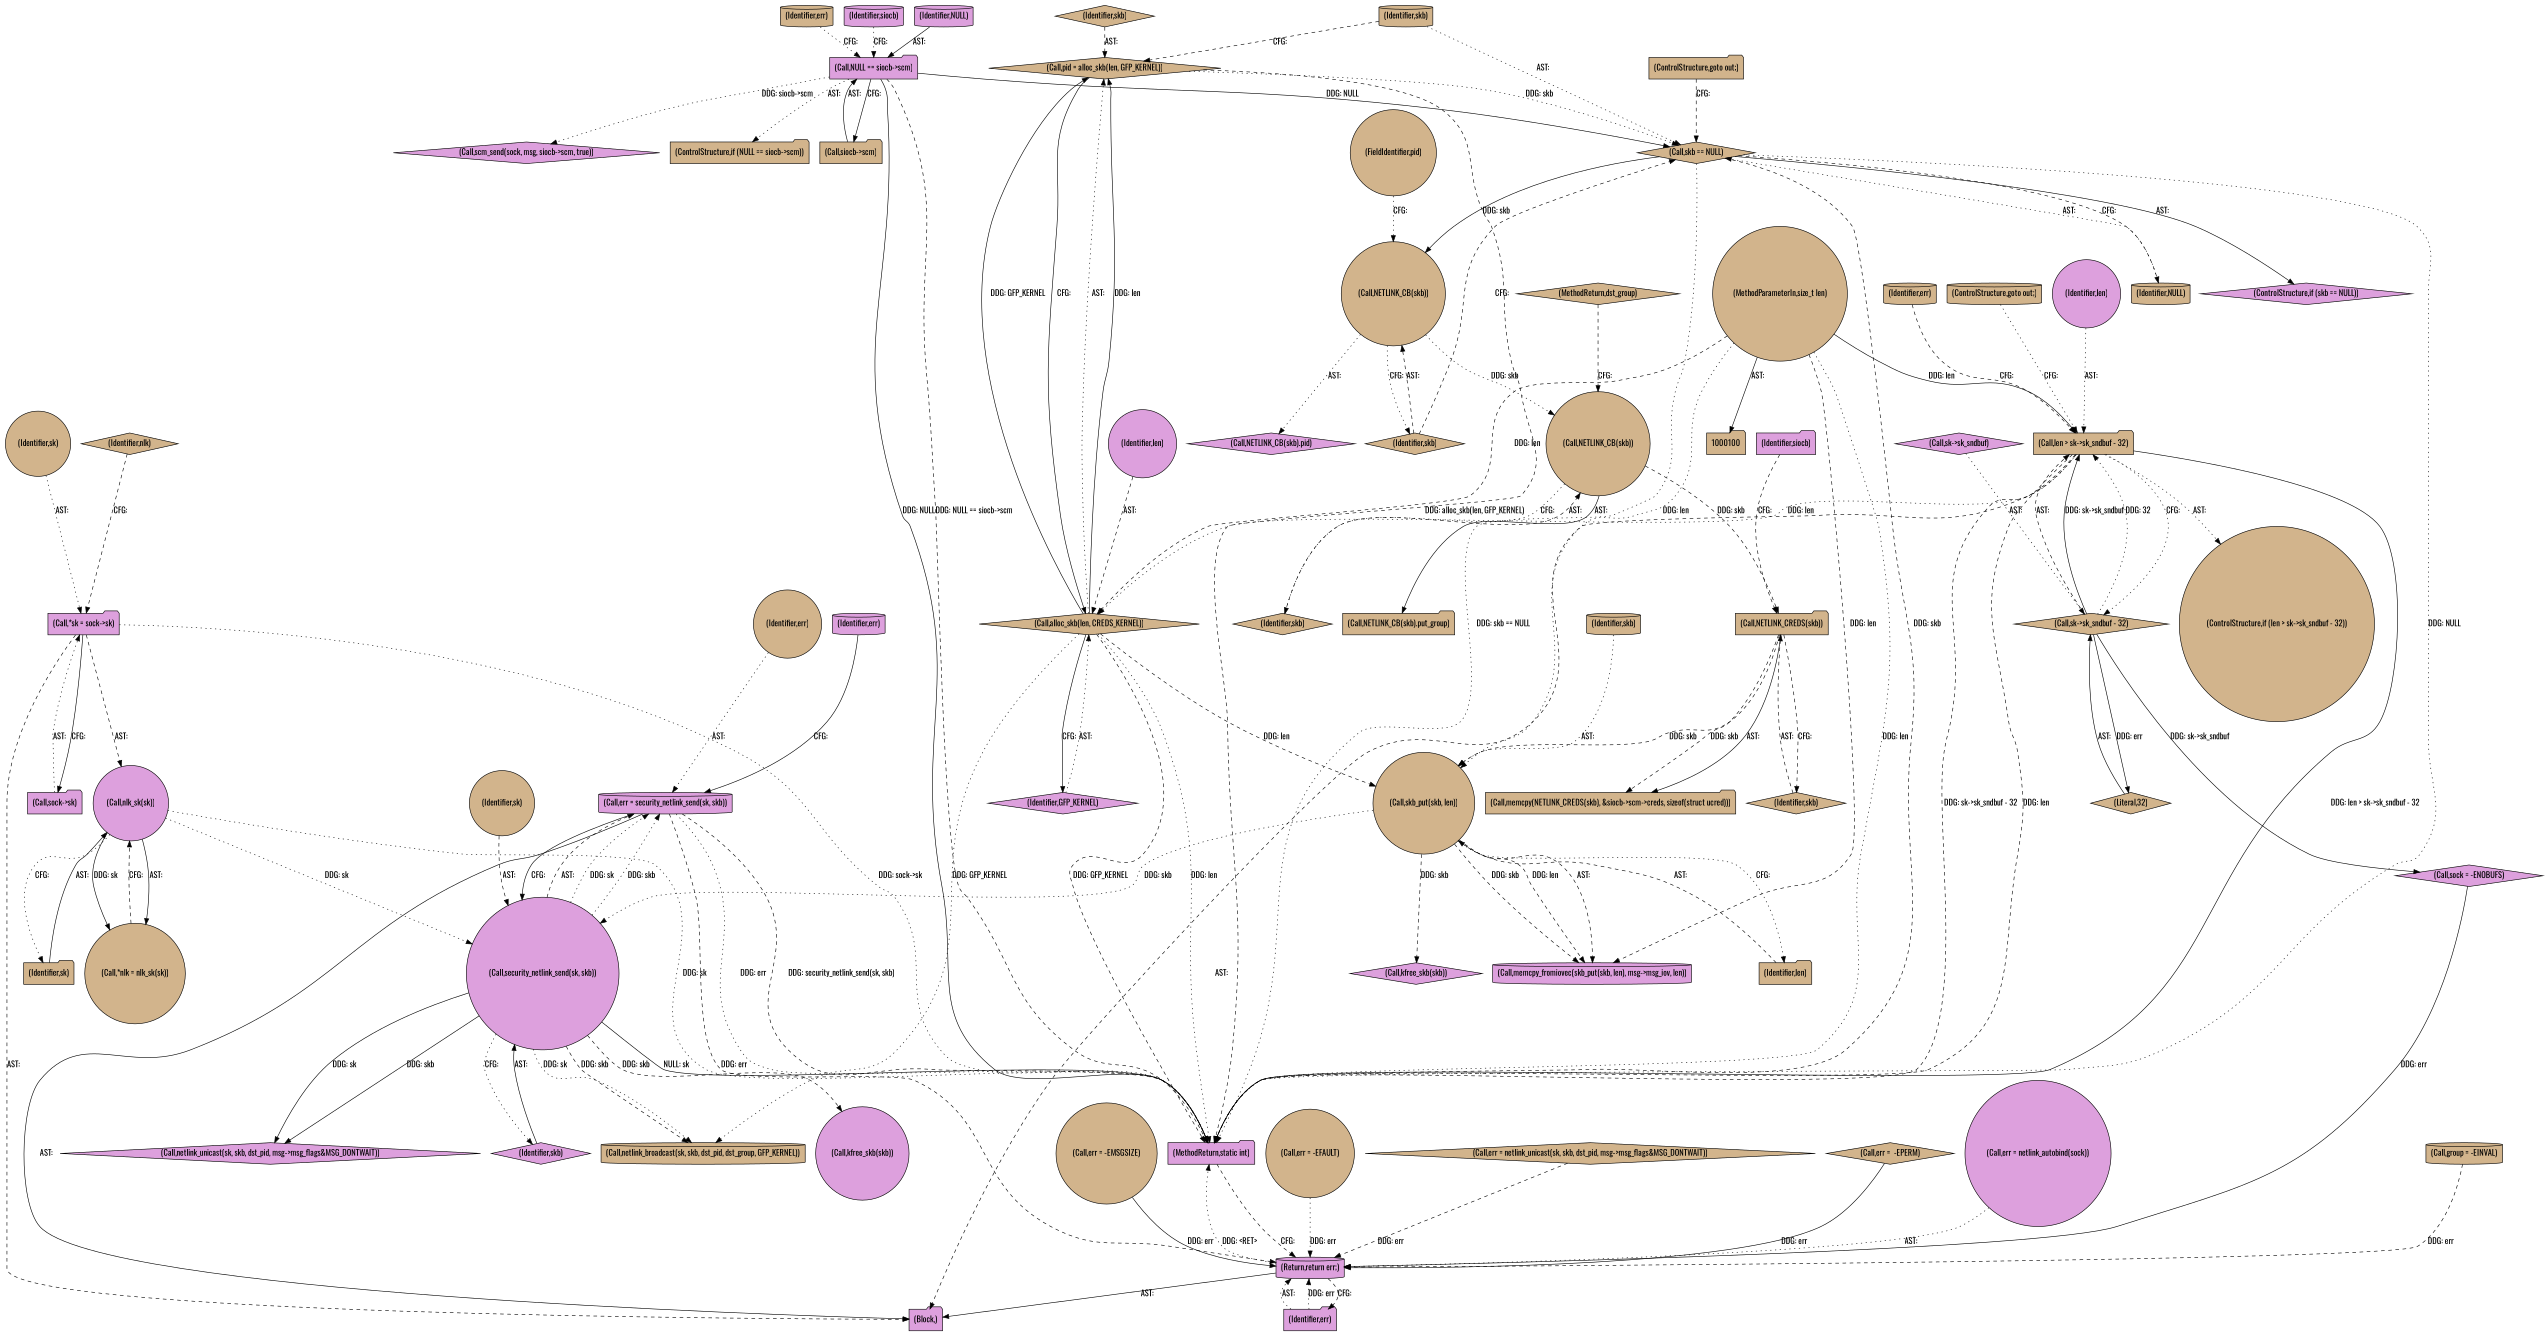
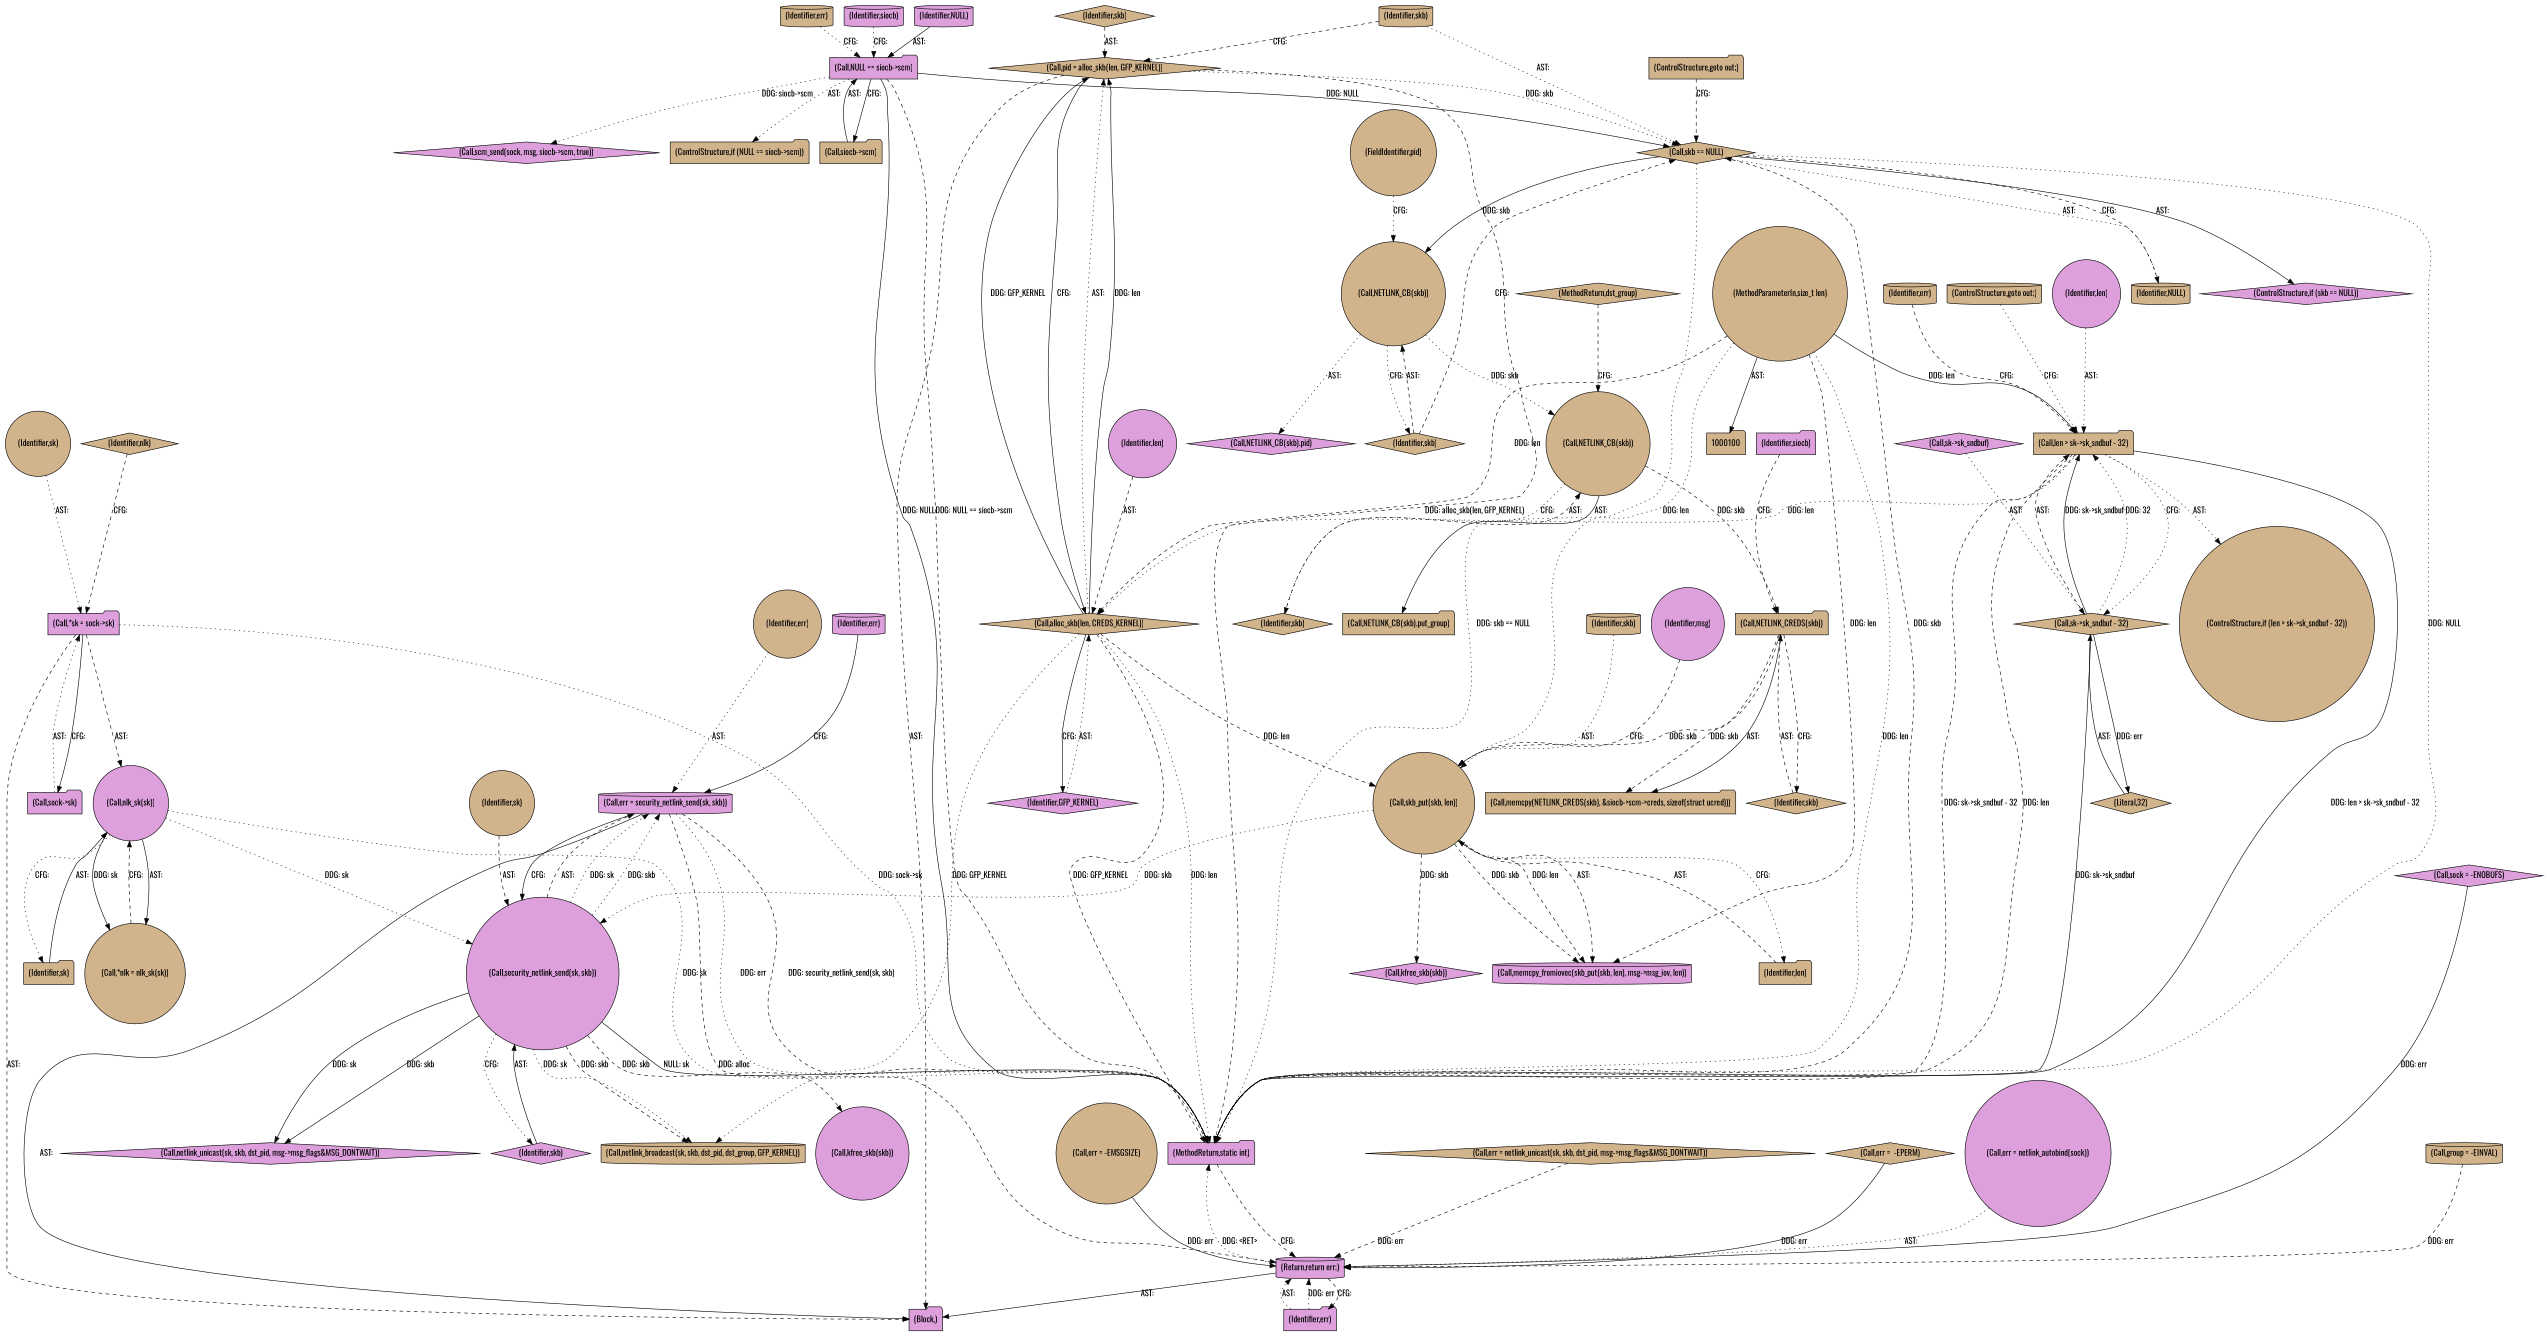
none -> (1688, 624)
(1460, 743) -> (904, 659)
(2226, 796) -> (2048, 1051)
(734, 1065) -> (734, 1065)
(1310, 1153) -> none
